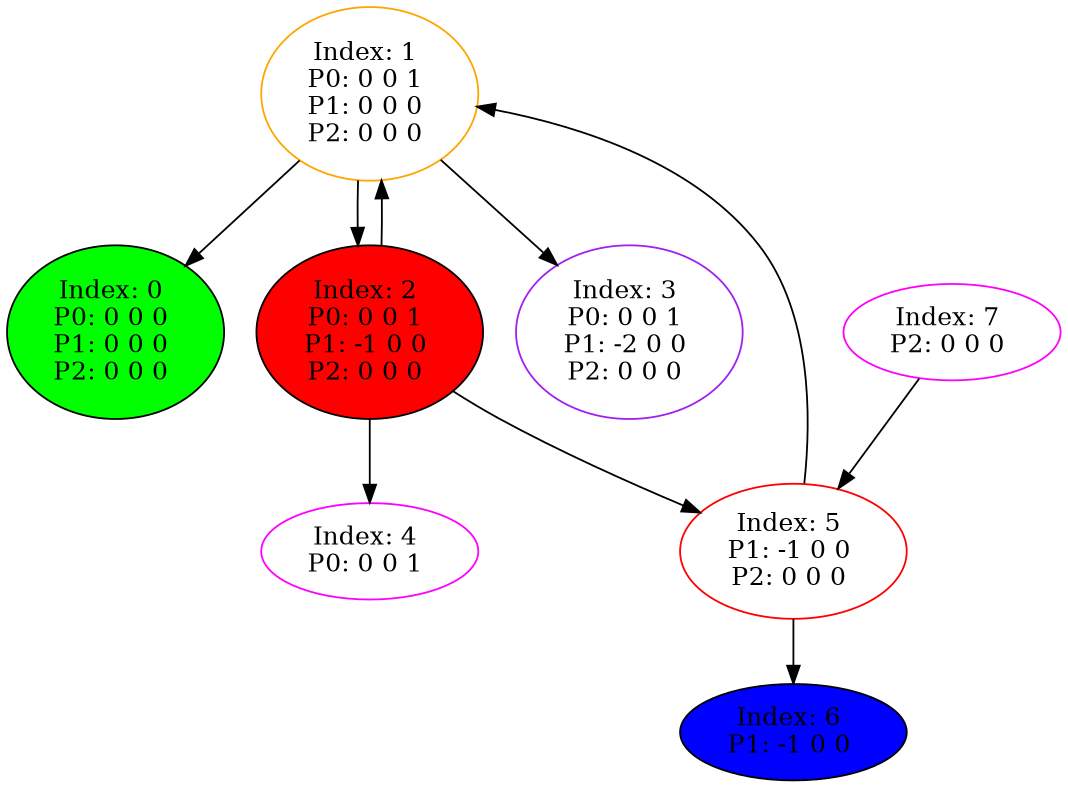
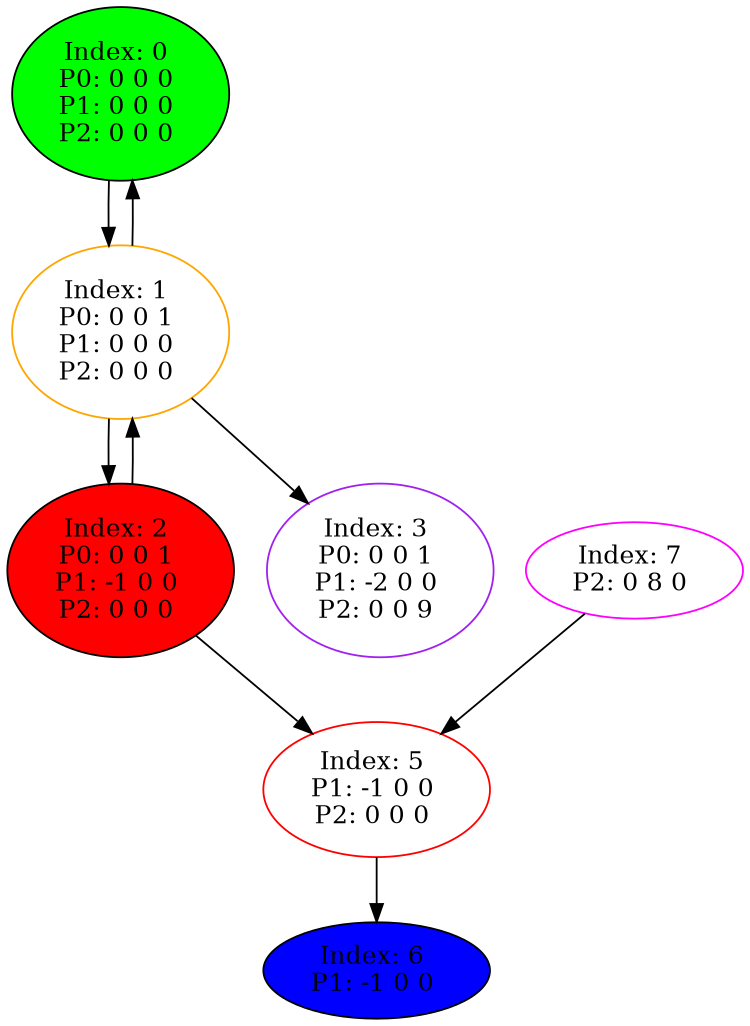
(741, 225) -> (109, 204)
(629, 332) -> (380, 570)
(952, 332) -> (634, 570)
(370, 551) -> none
